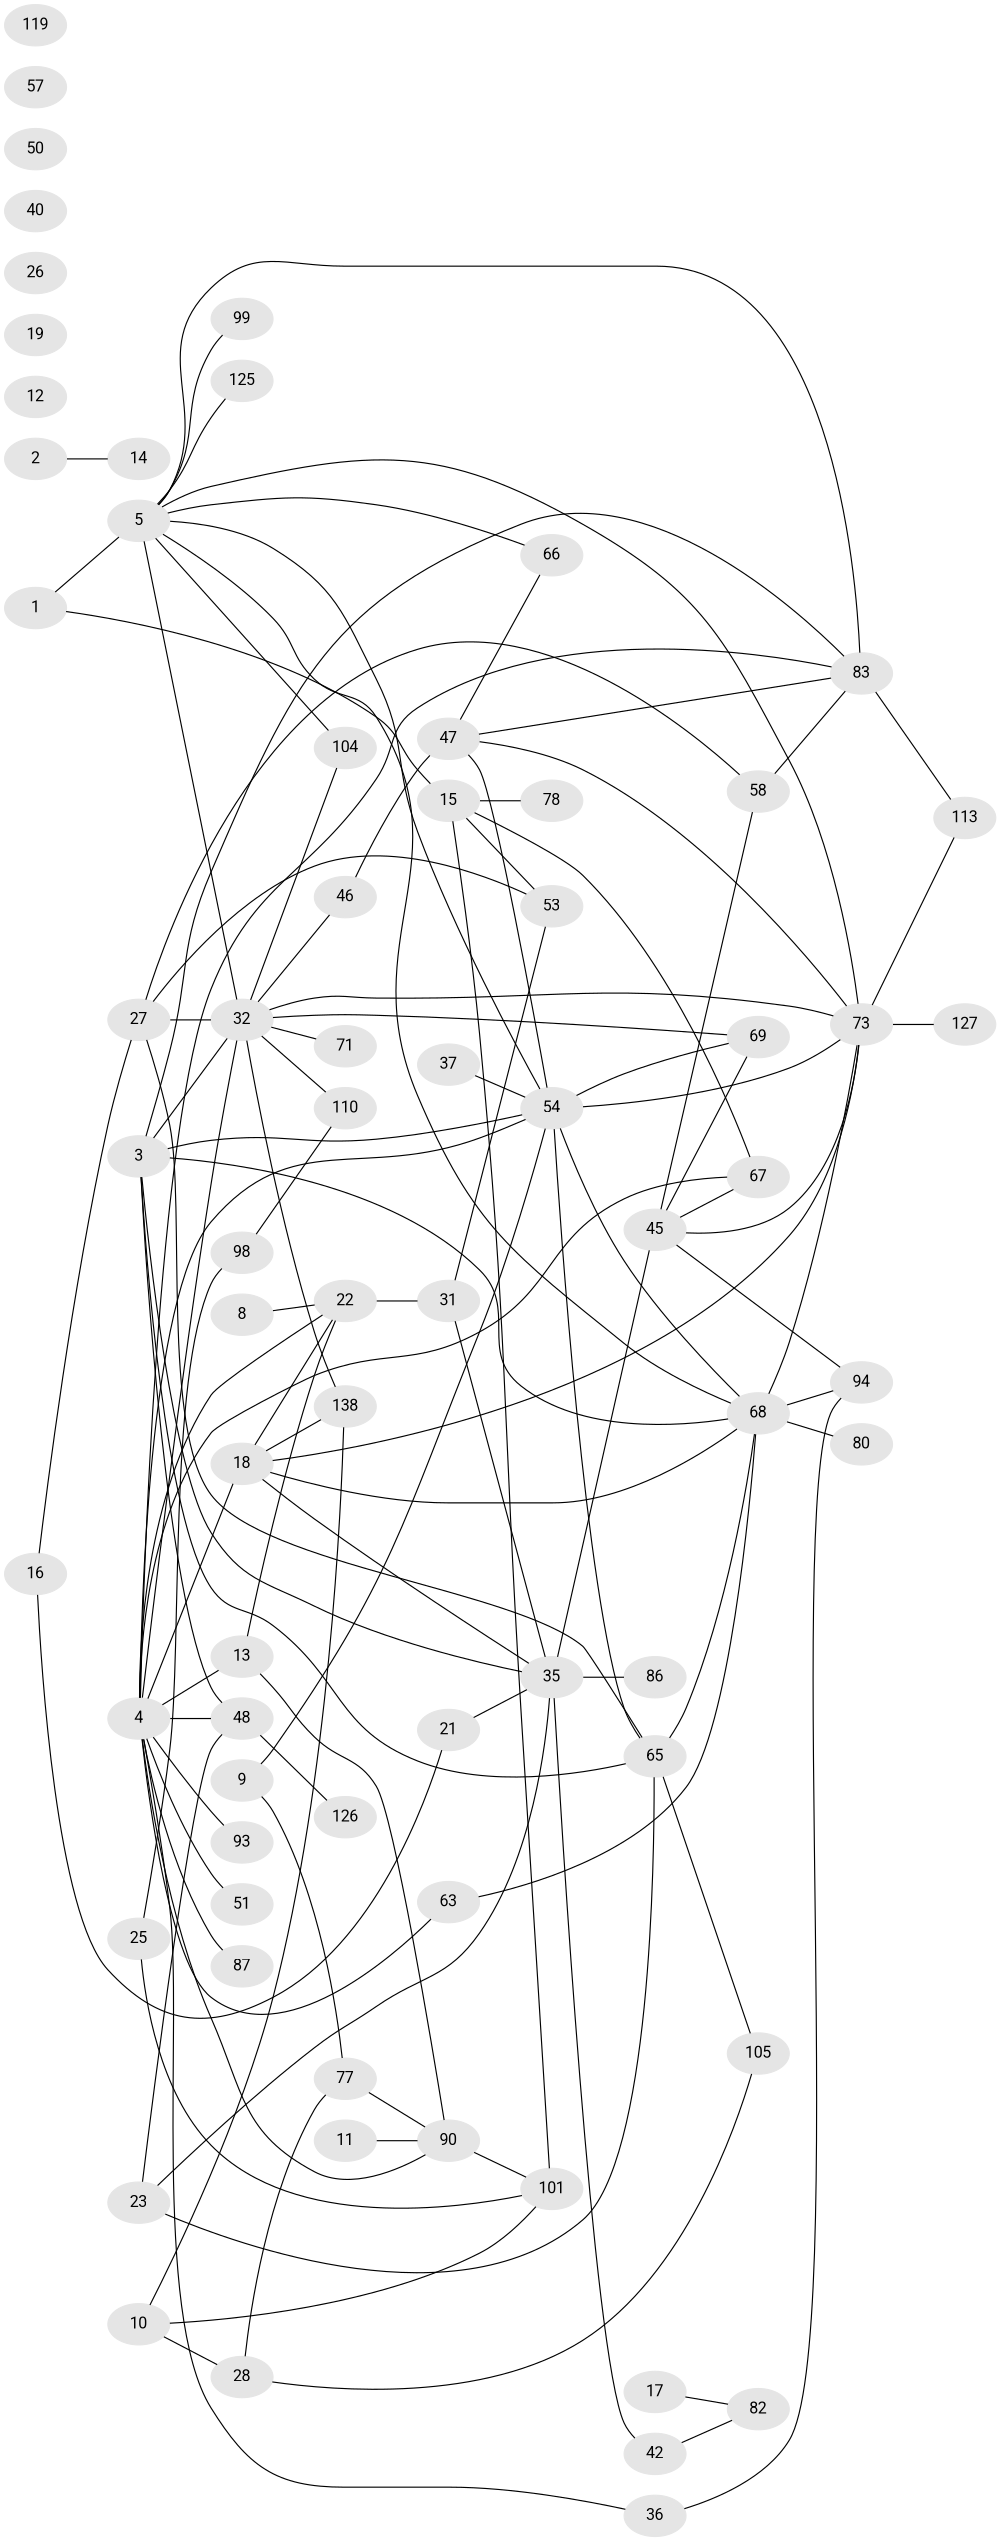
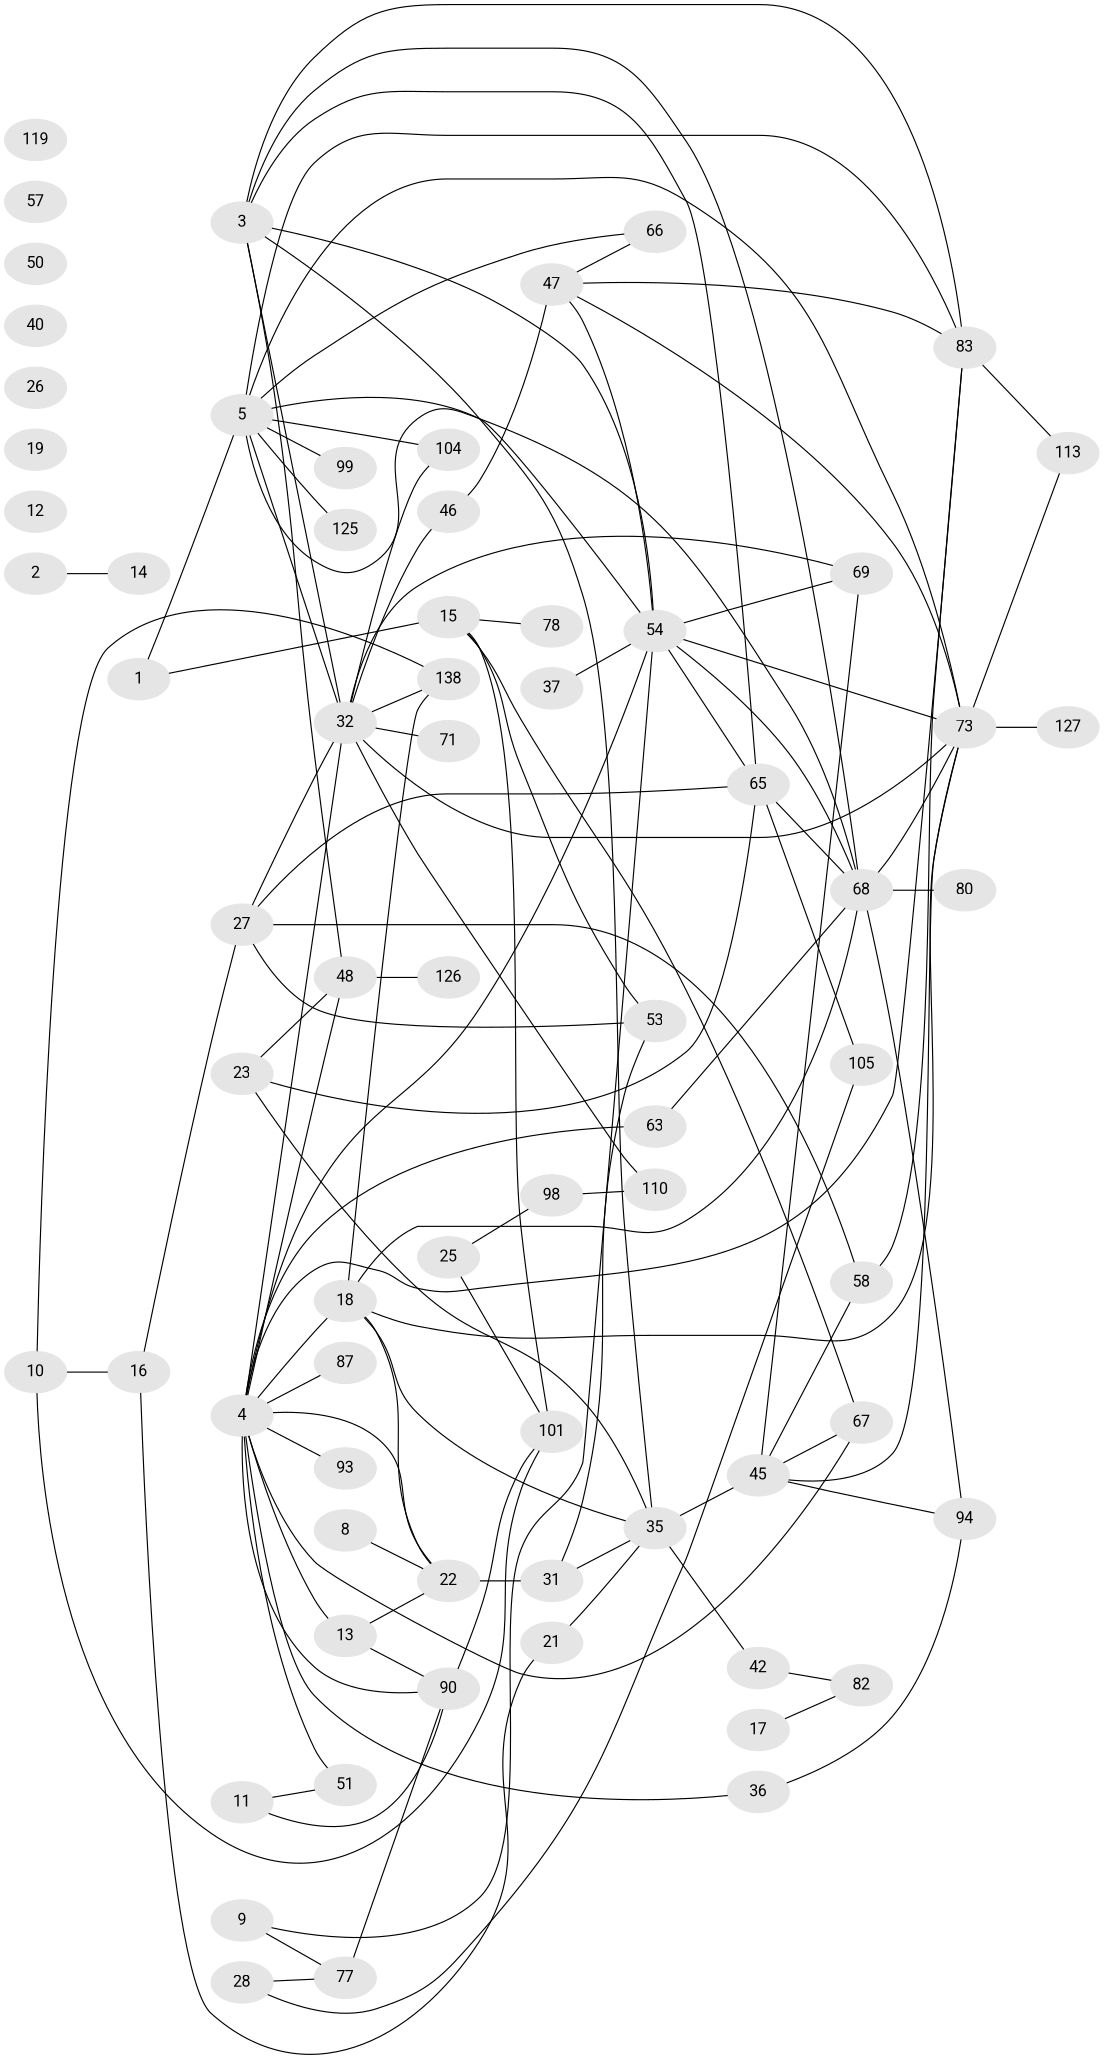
(655, 1677) -> none
none -> (294, 1794)
(199, 2355) -> (87, 1372)
